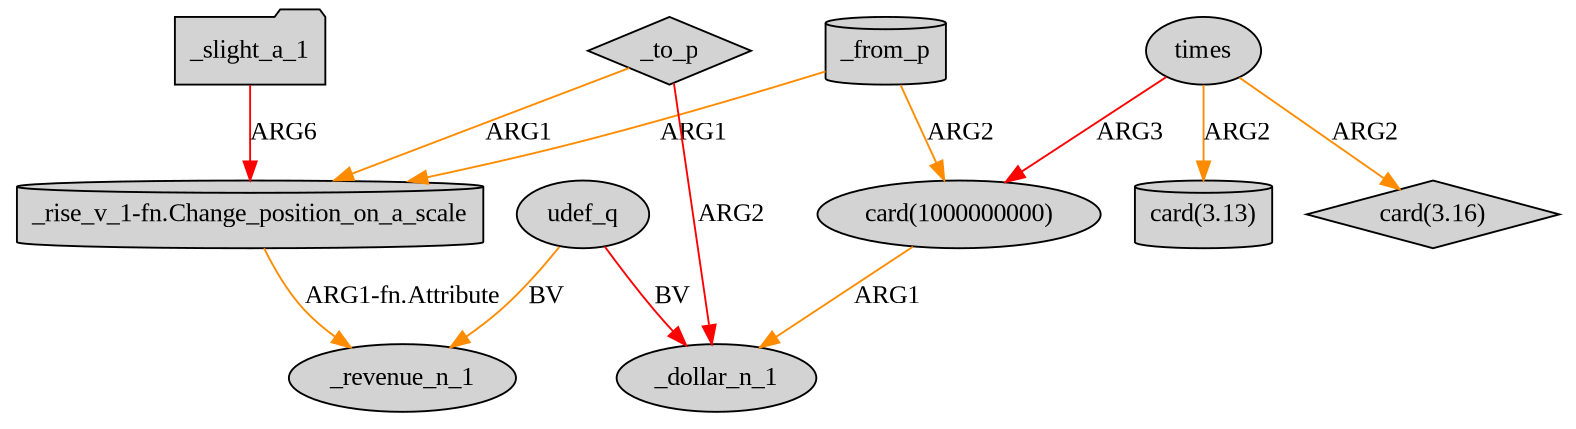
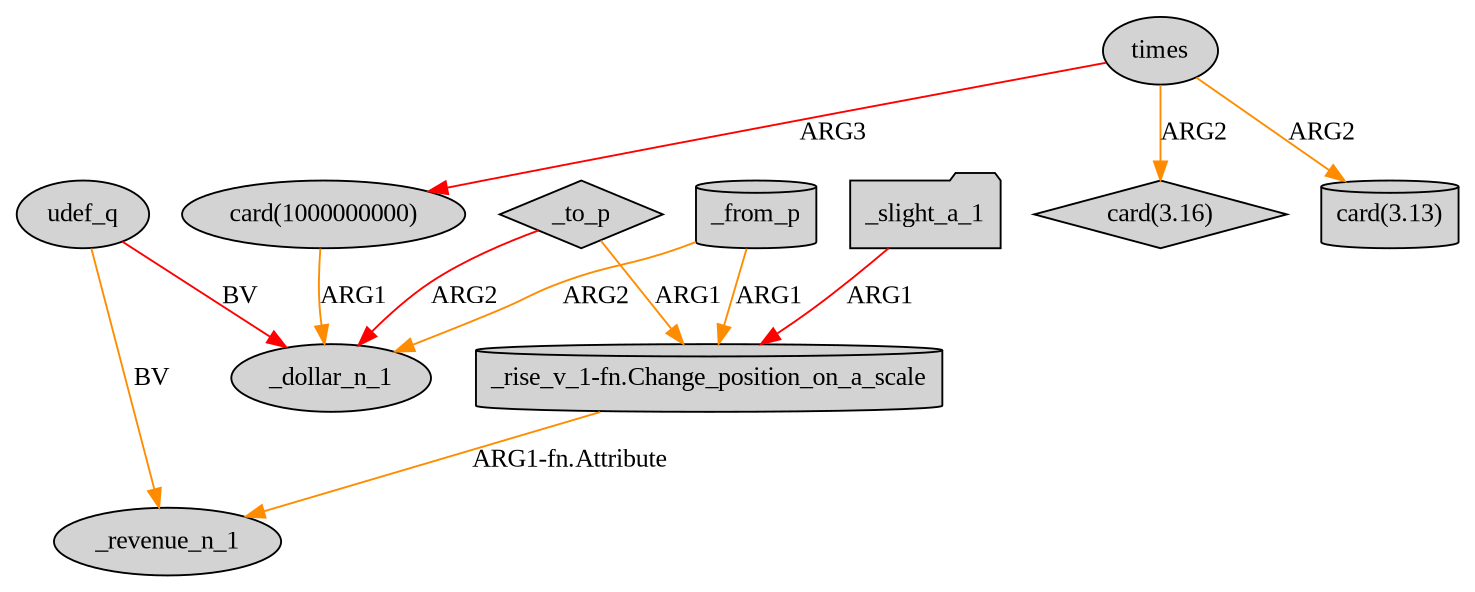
(918, 124) -> (552, 286)
(284, 133) -> (880, 296)
